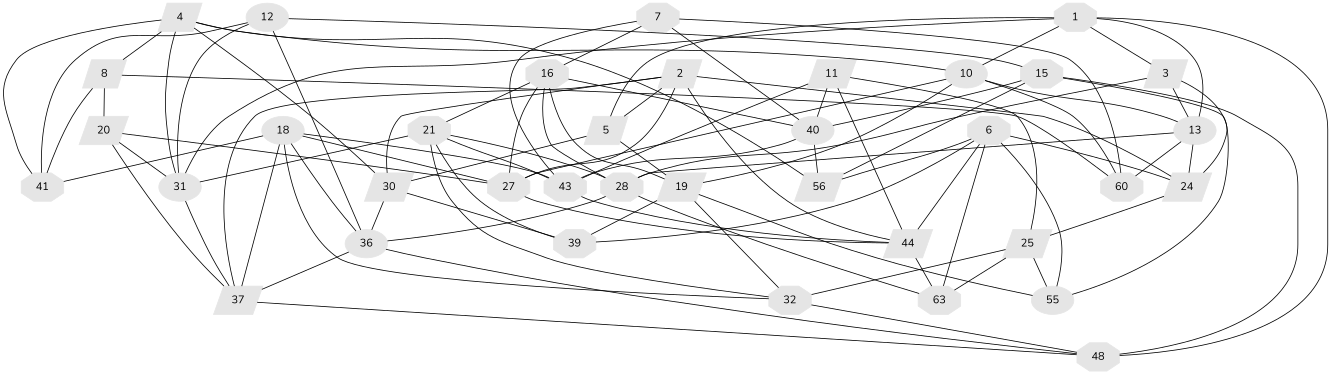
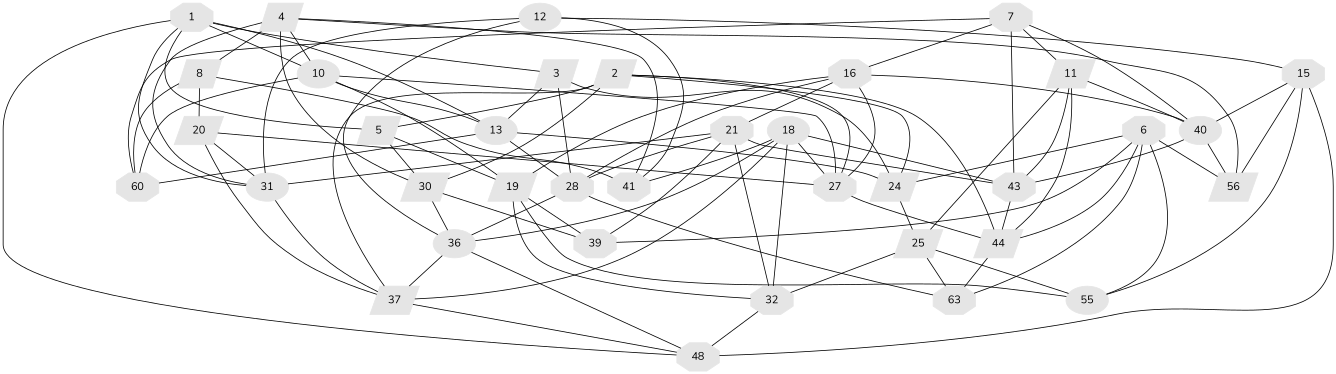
none -> (1040, 45)
